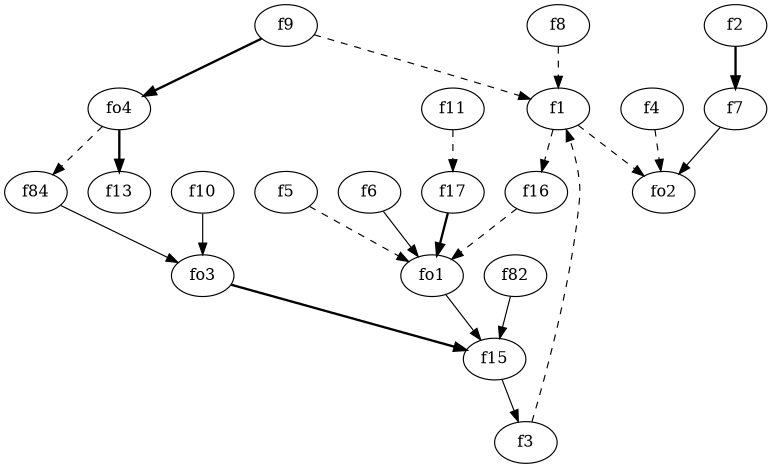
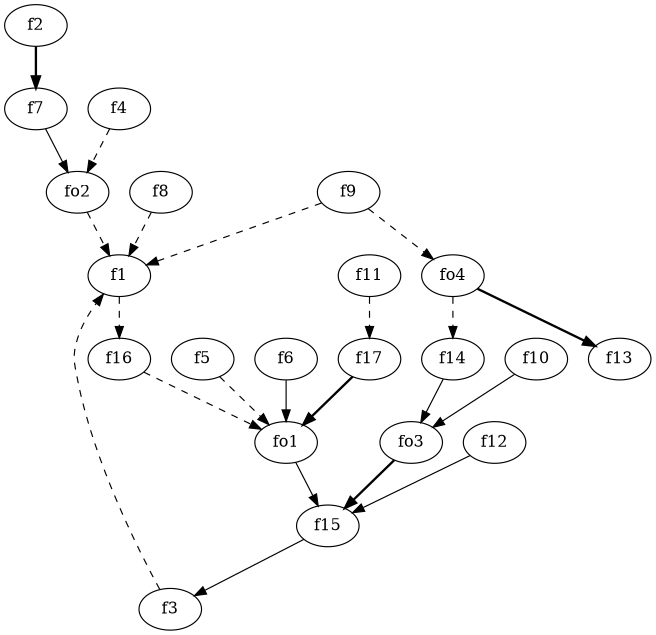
(208, 65) -> (396, 230)
(606, 147) -> (96, 229)
(36, 192) -> (453, 359)
(515, 276) -> (495, 442)
